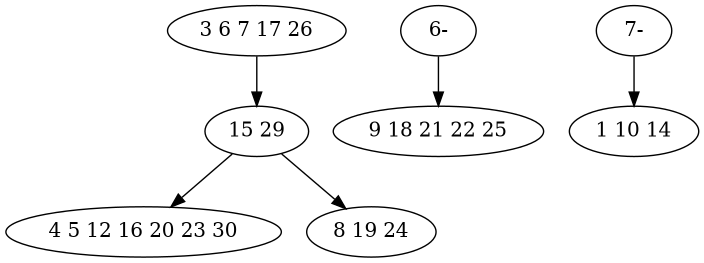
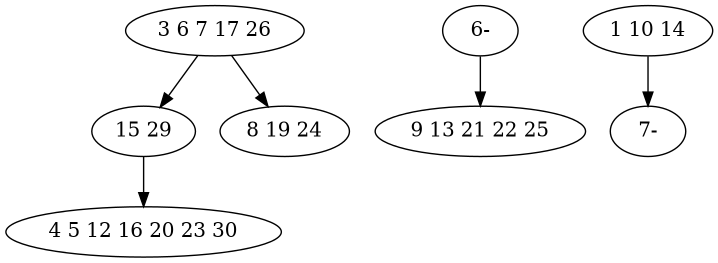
(634, 74) -> (648, 74)
(438, 131) -> (480, 131)
(308, 177) -> (246, 75)
